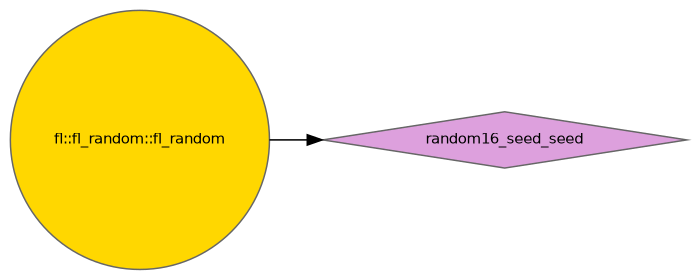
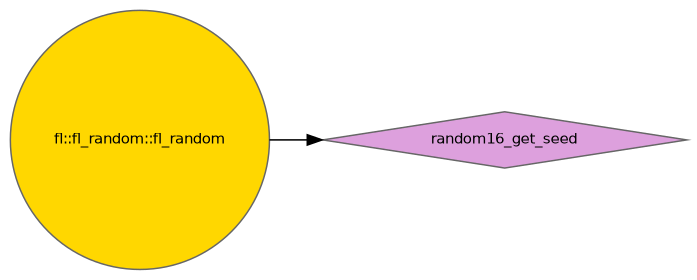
(505, 140) -> (505, 140)
